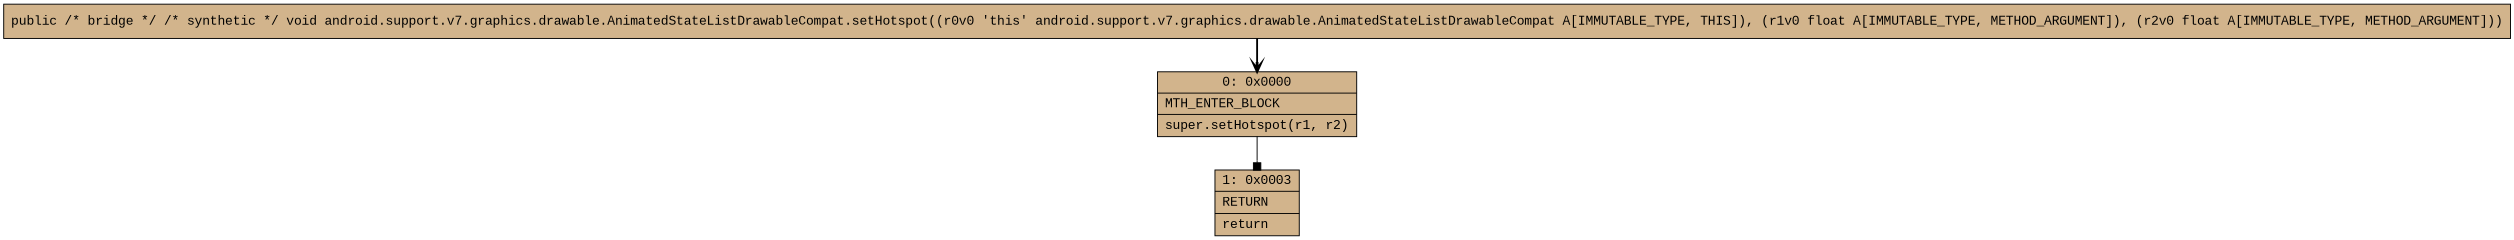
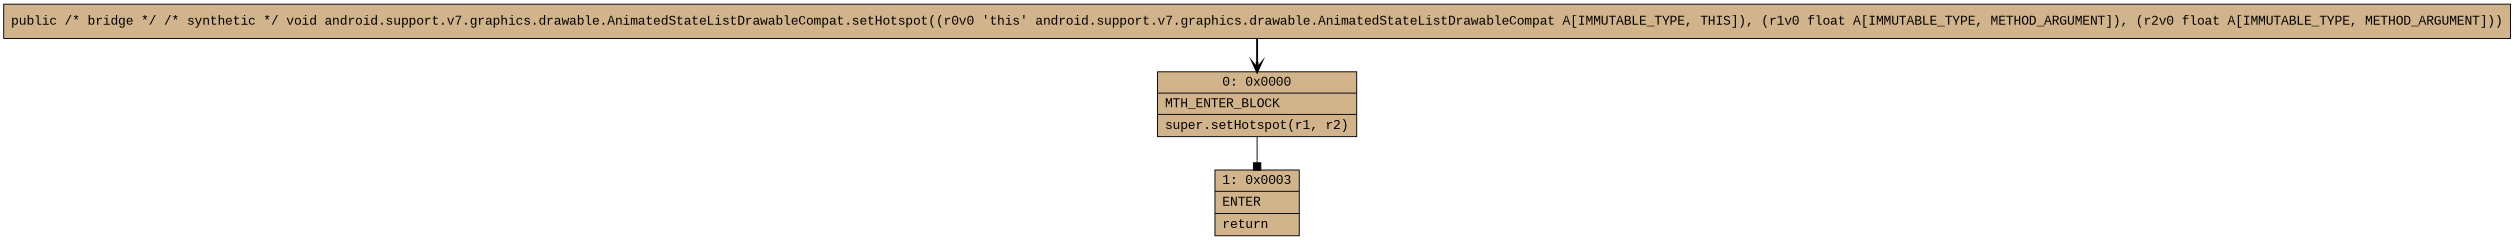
(1246, 202) -> (1242, 202)
